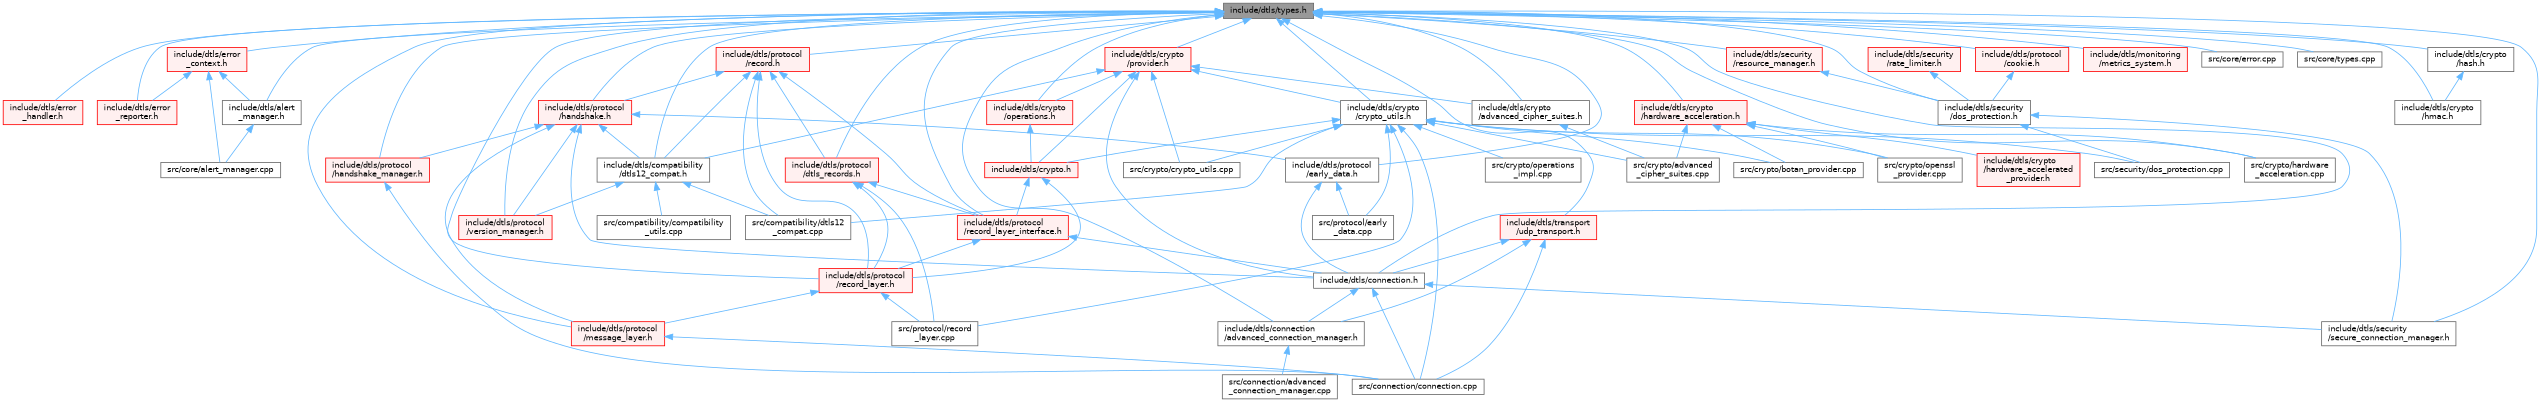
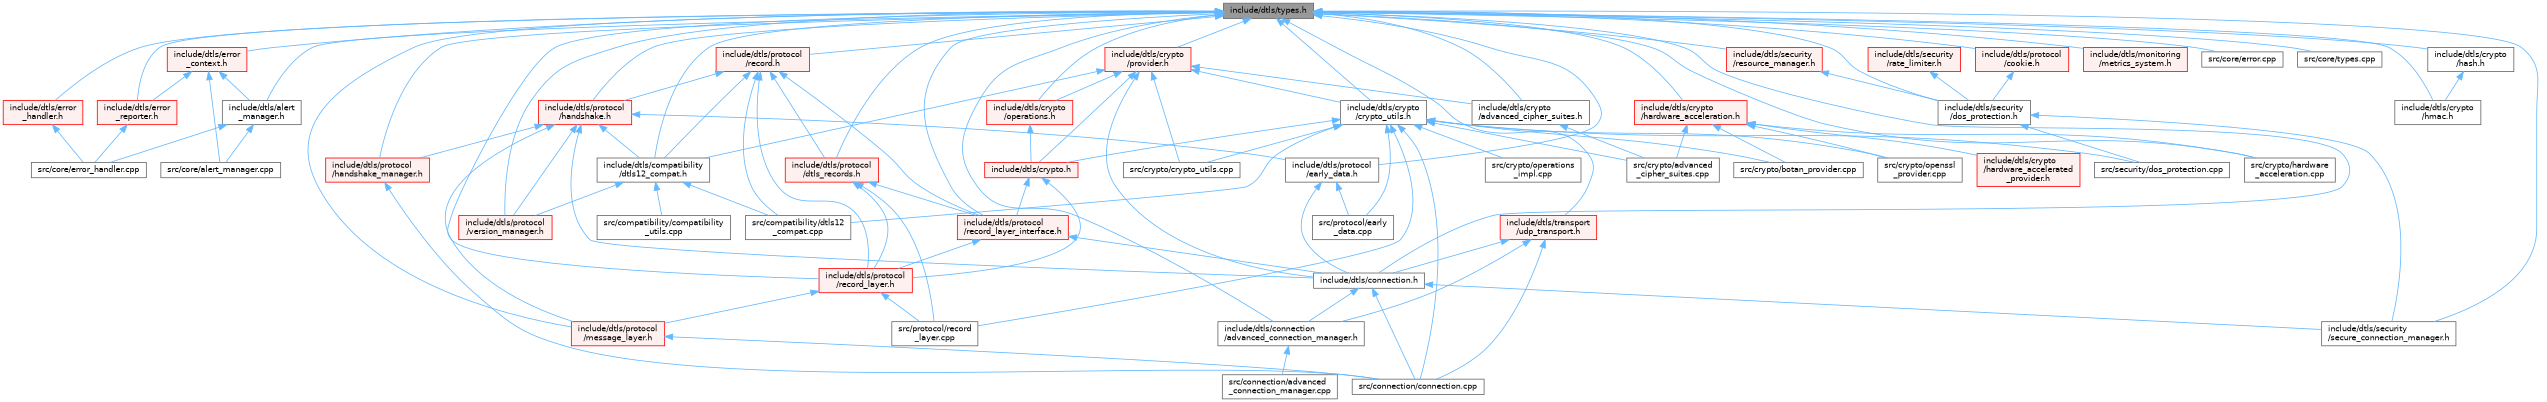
none -> (89, 170)
